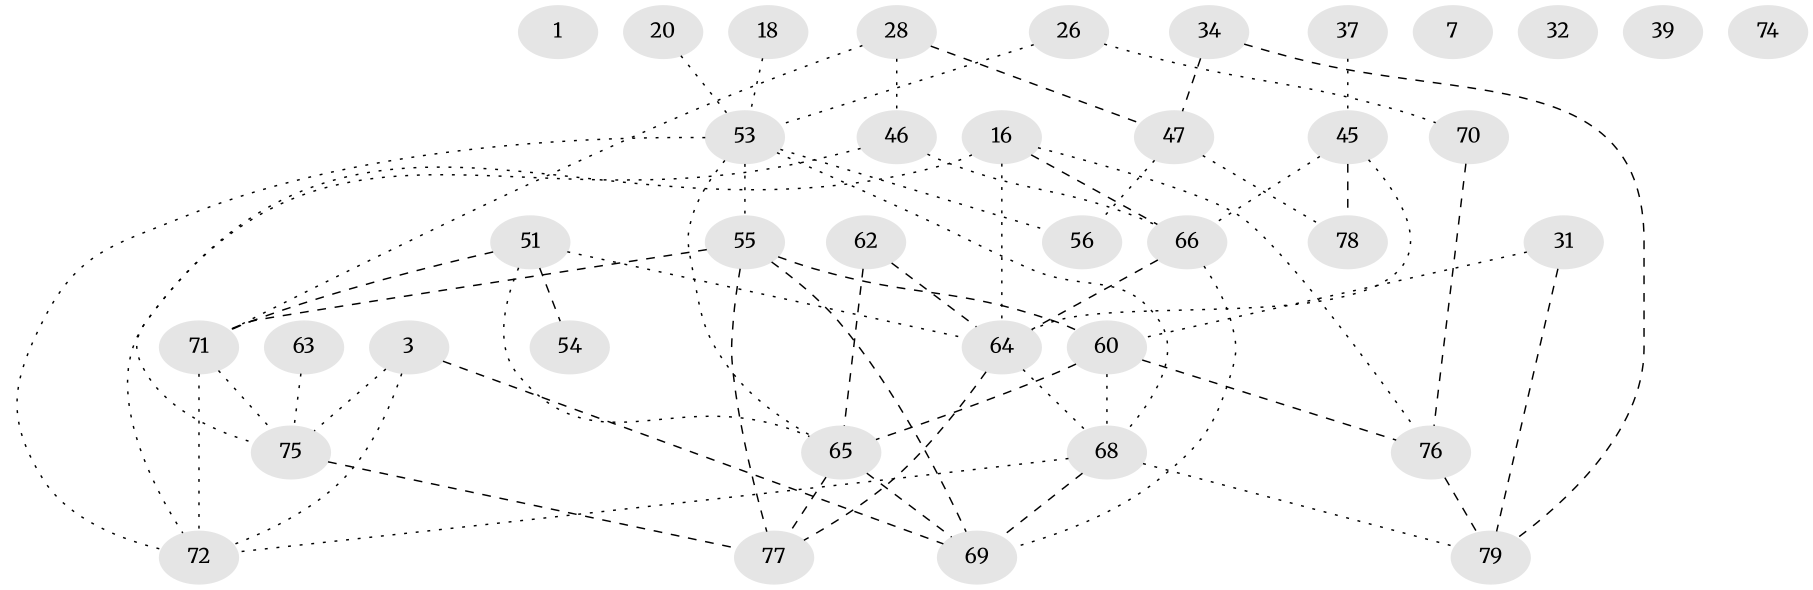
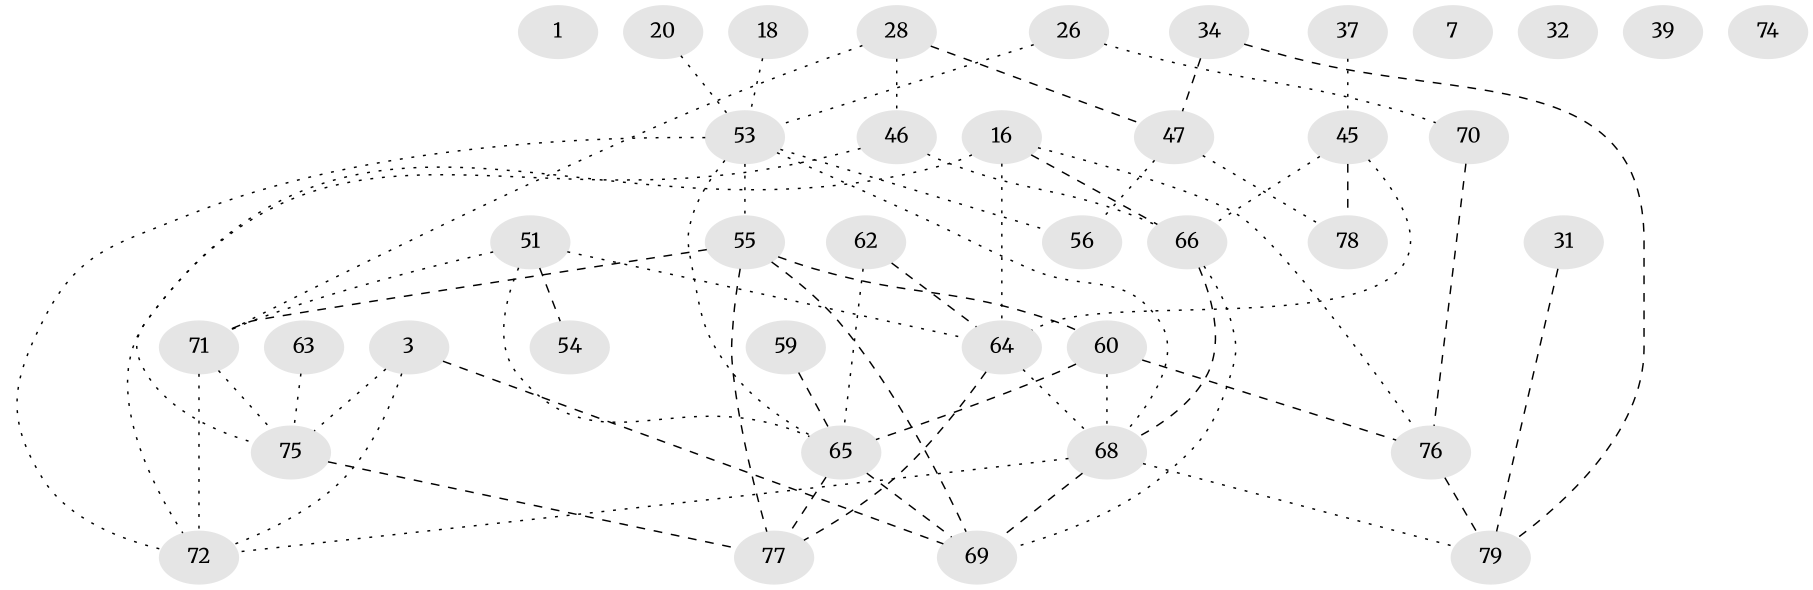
(1402, 280) -> none
(360, 286) -> (360, 286)
(1095, 295) -> (1210, 367)
none -> (786, 347)
(853, 355) -> (853, 355)
